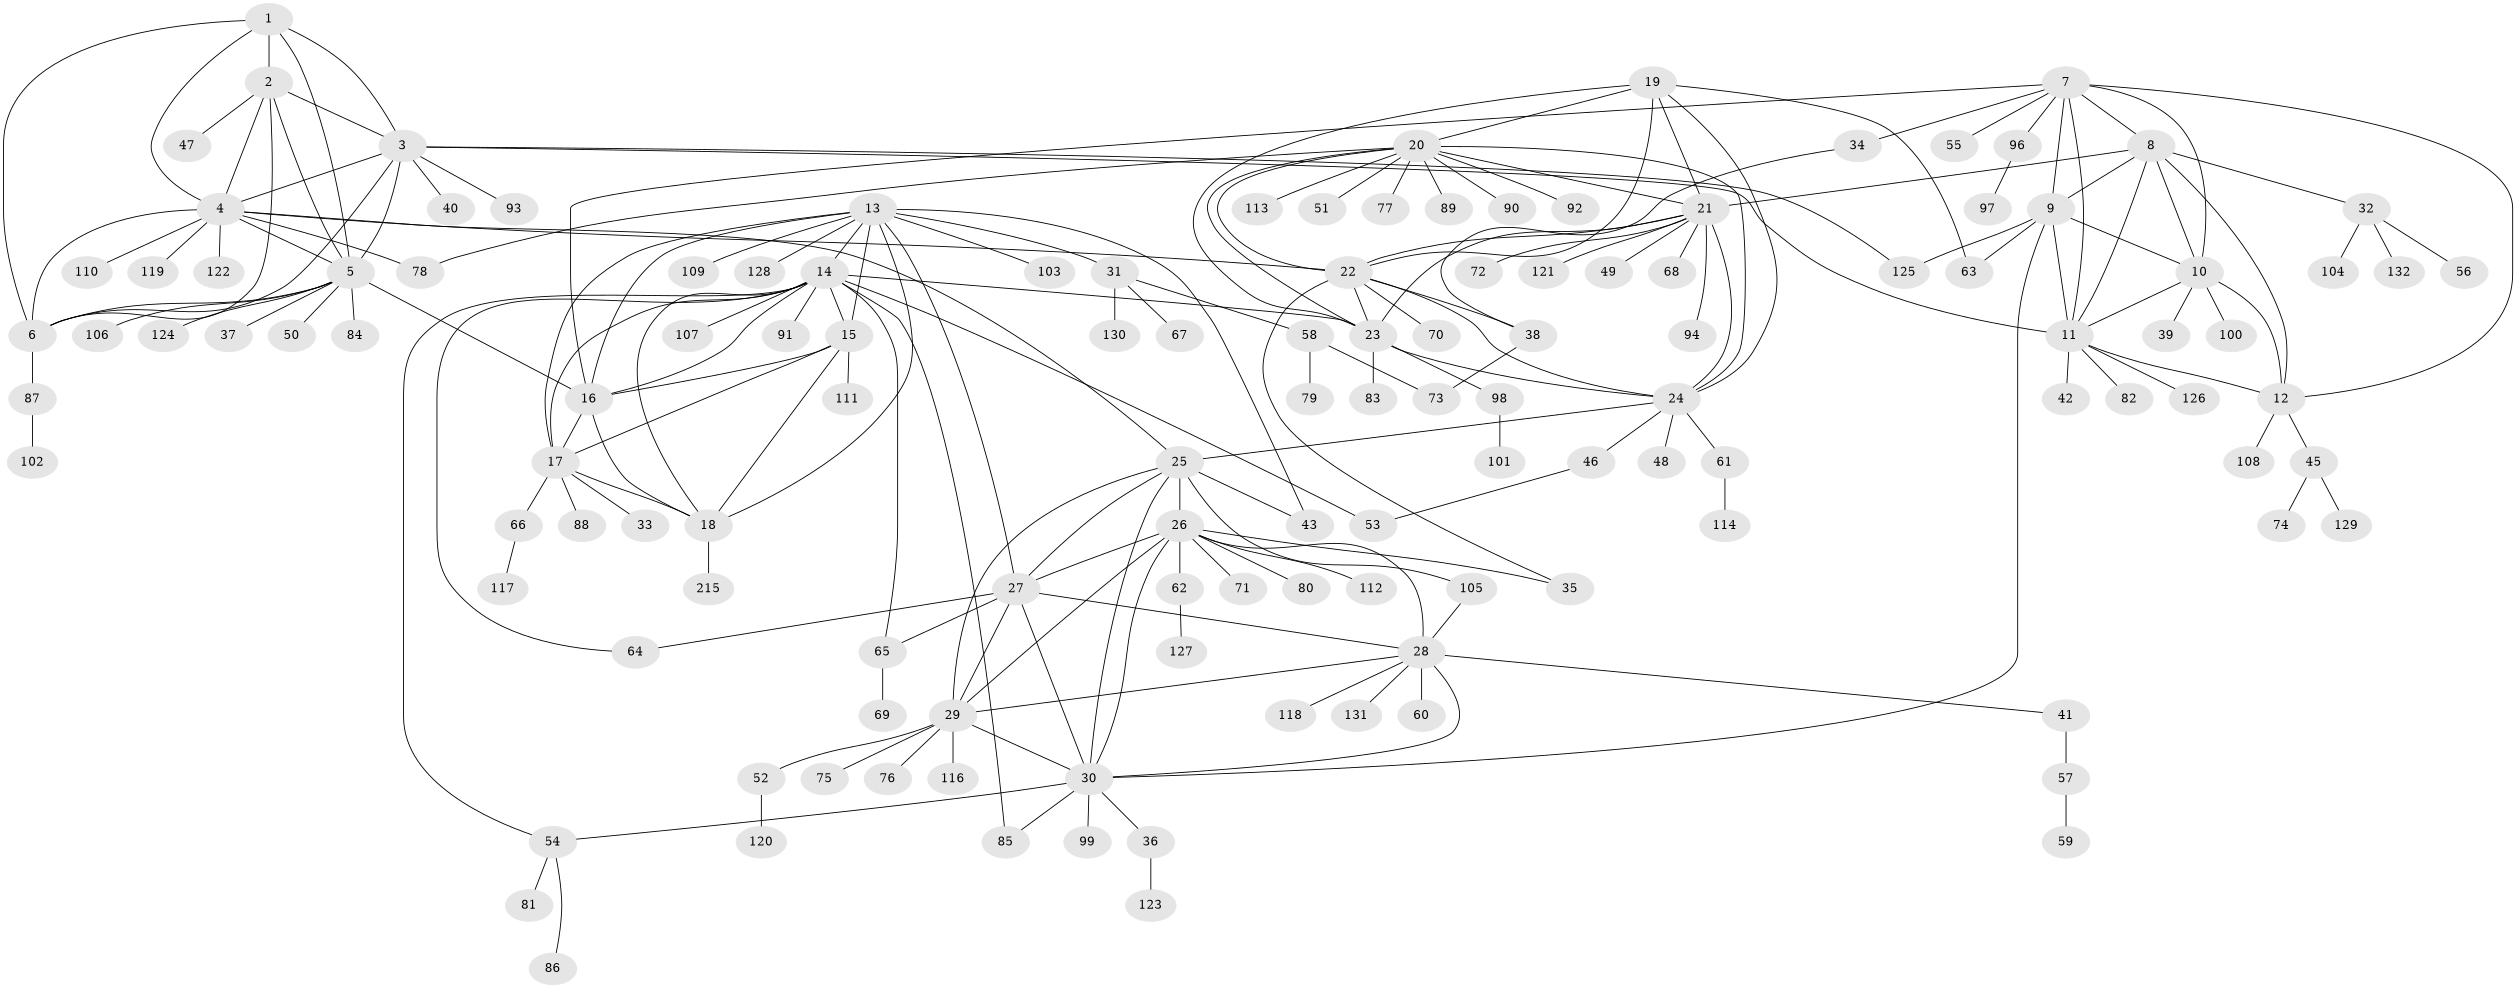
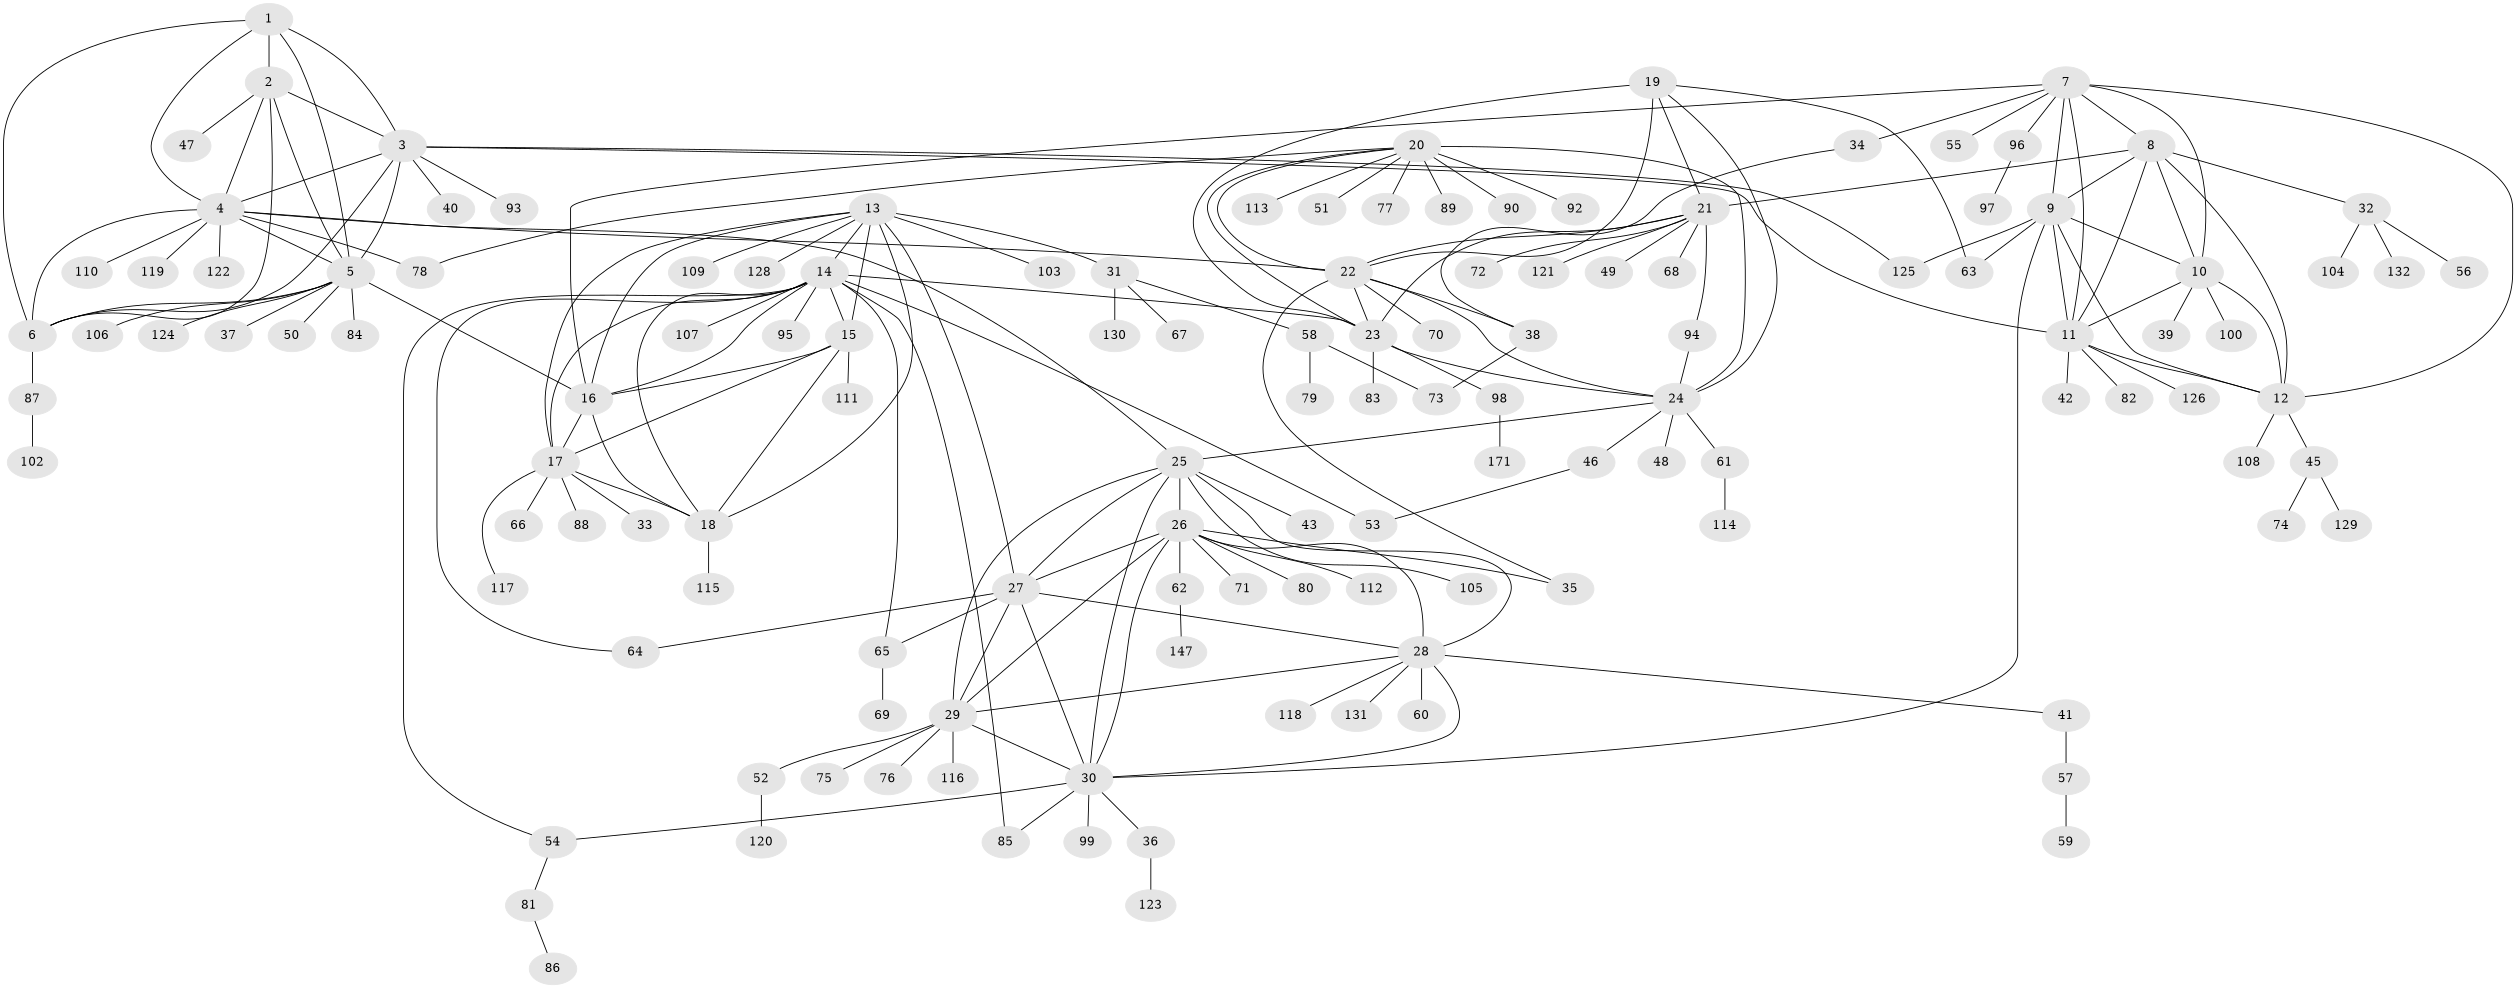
(1554, 109) -> none
(1592, 184) -> none
(1167, 269) -> none
(1731, 311) -> (1684, 368)
(786, 336) -> (786, 336)
none -> (2129, 345)
(1500, 462) -> (1500, 462)
(511, 557) -> (486, 512)
(709, 589) -> (709, 589)
(1447, 621) -> (1395, 551)
(1182, 652) -> (1182, 652)
(562, 906) -> (541, 937)
